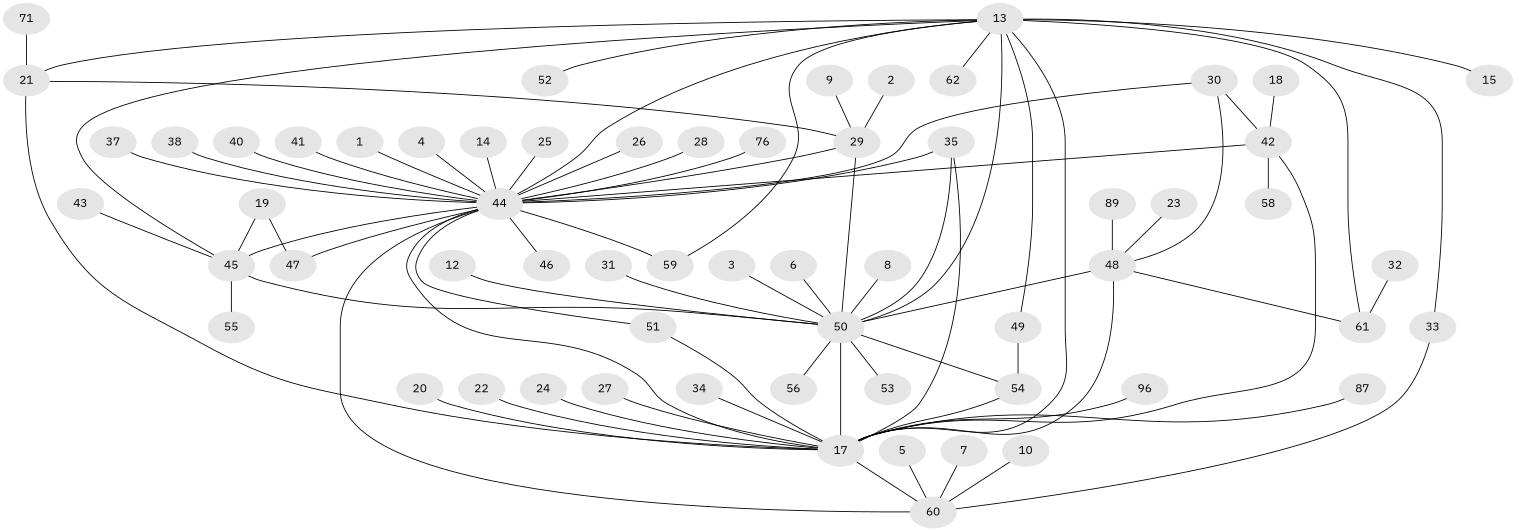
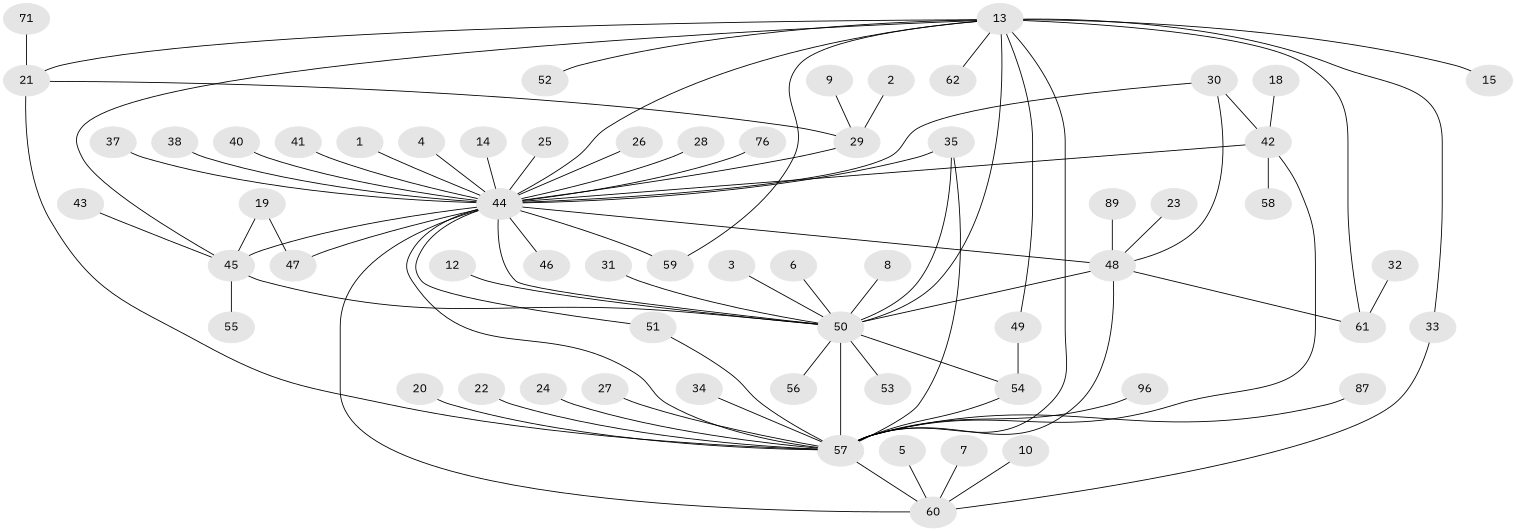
none -> (806, 235)
(849, 235) -> (634, 302)
(841, 451) -> (841, 451)
